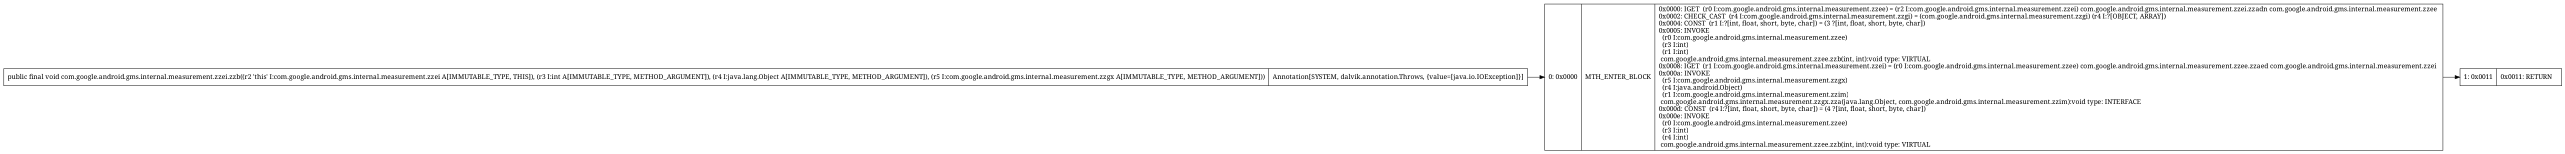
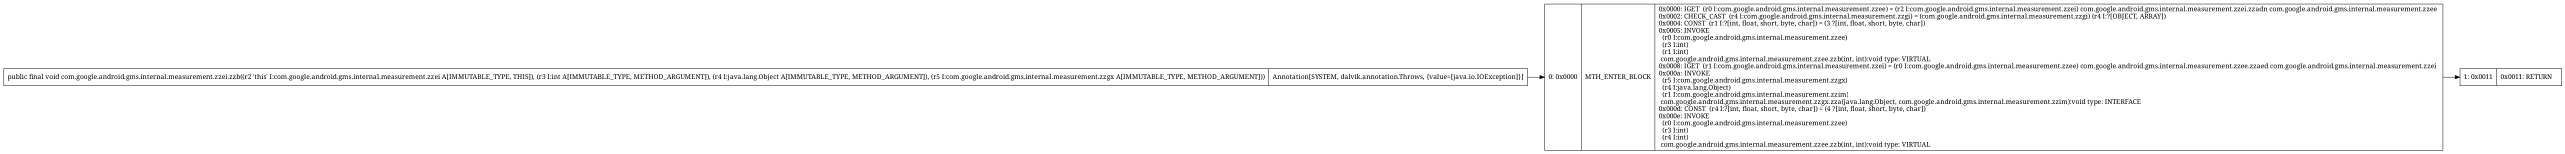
(1701, 88) -> (1695, 88)
